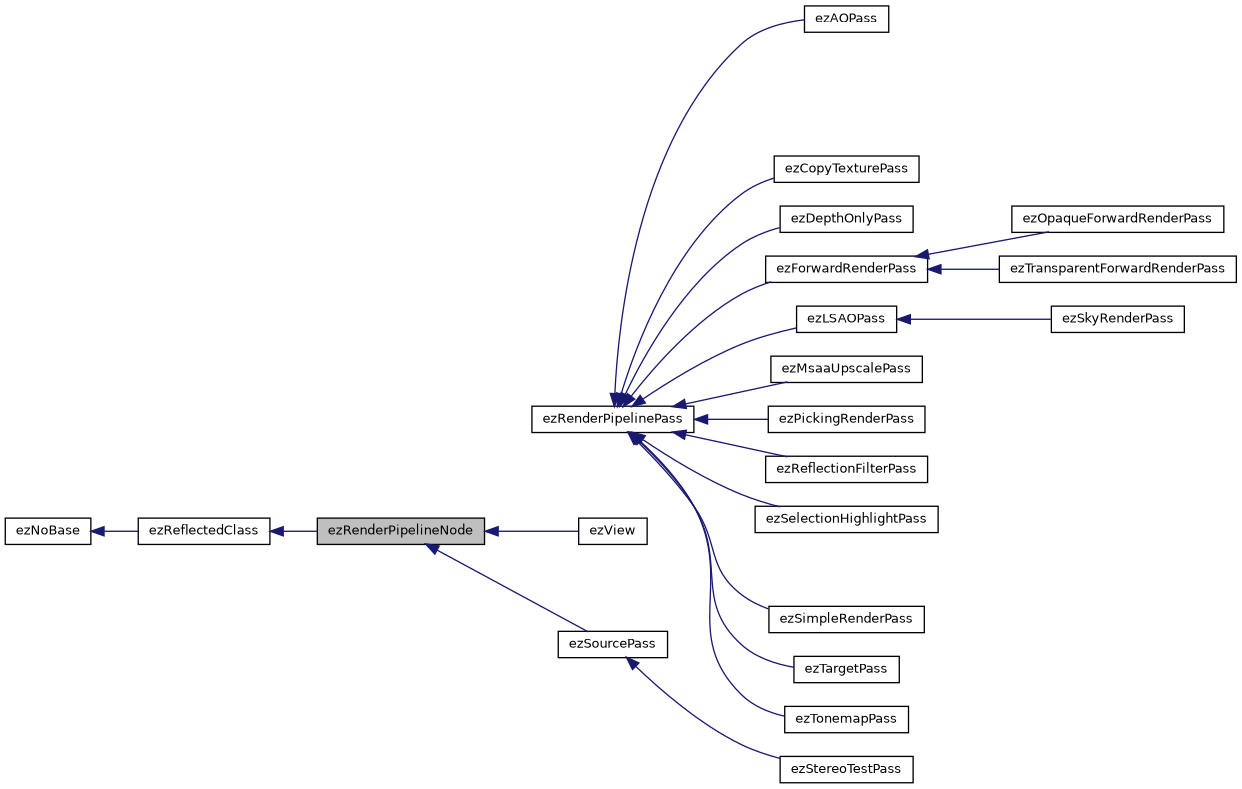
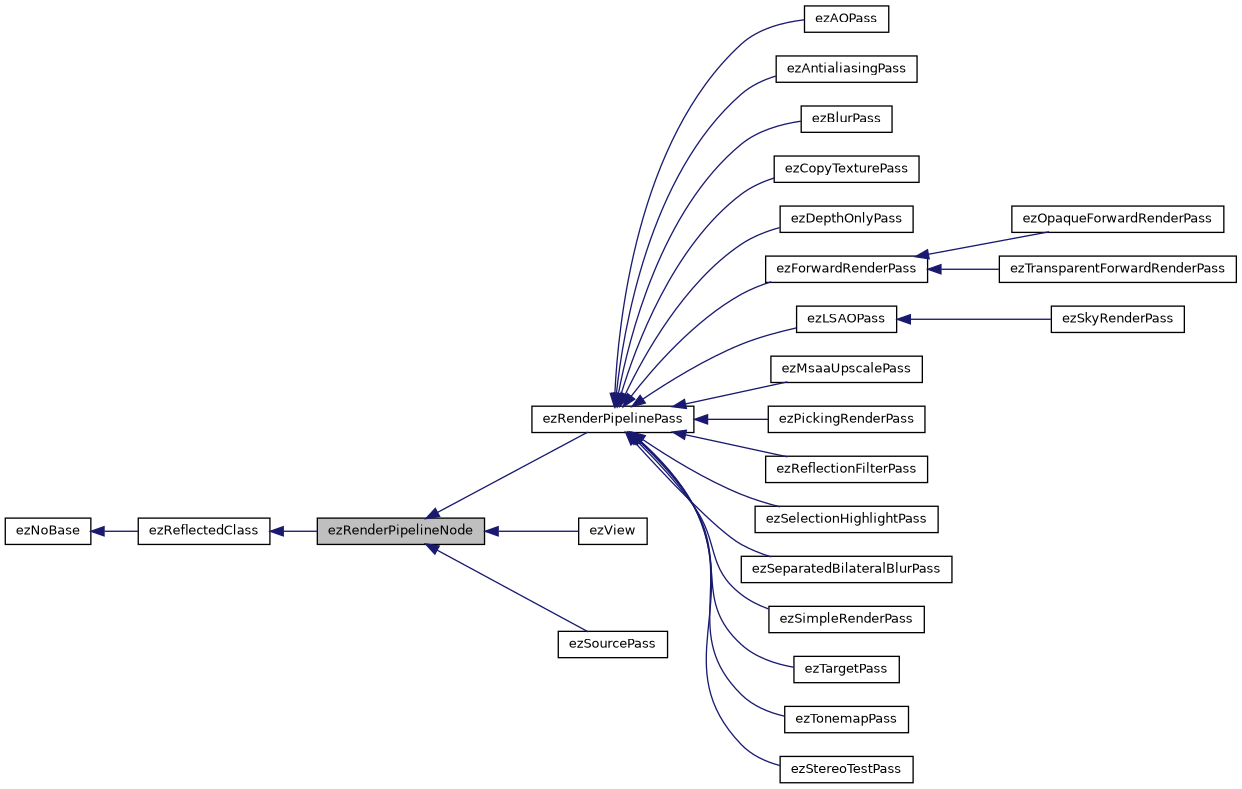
none -> (847, 69)
none -> (847, 119)
none -> (513, 472)
none -> (847, 569)
(703, 722) -> (707, 656)
